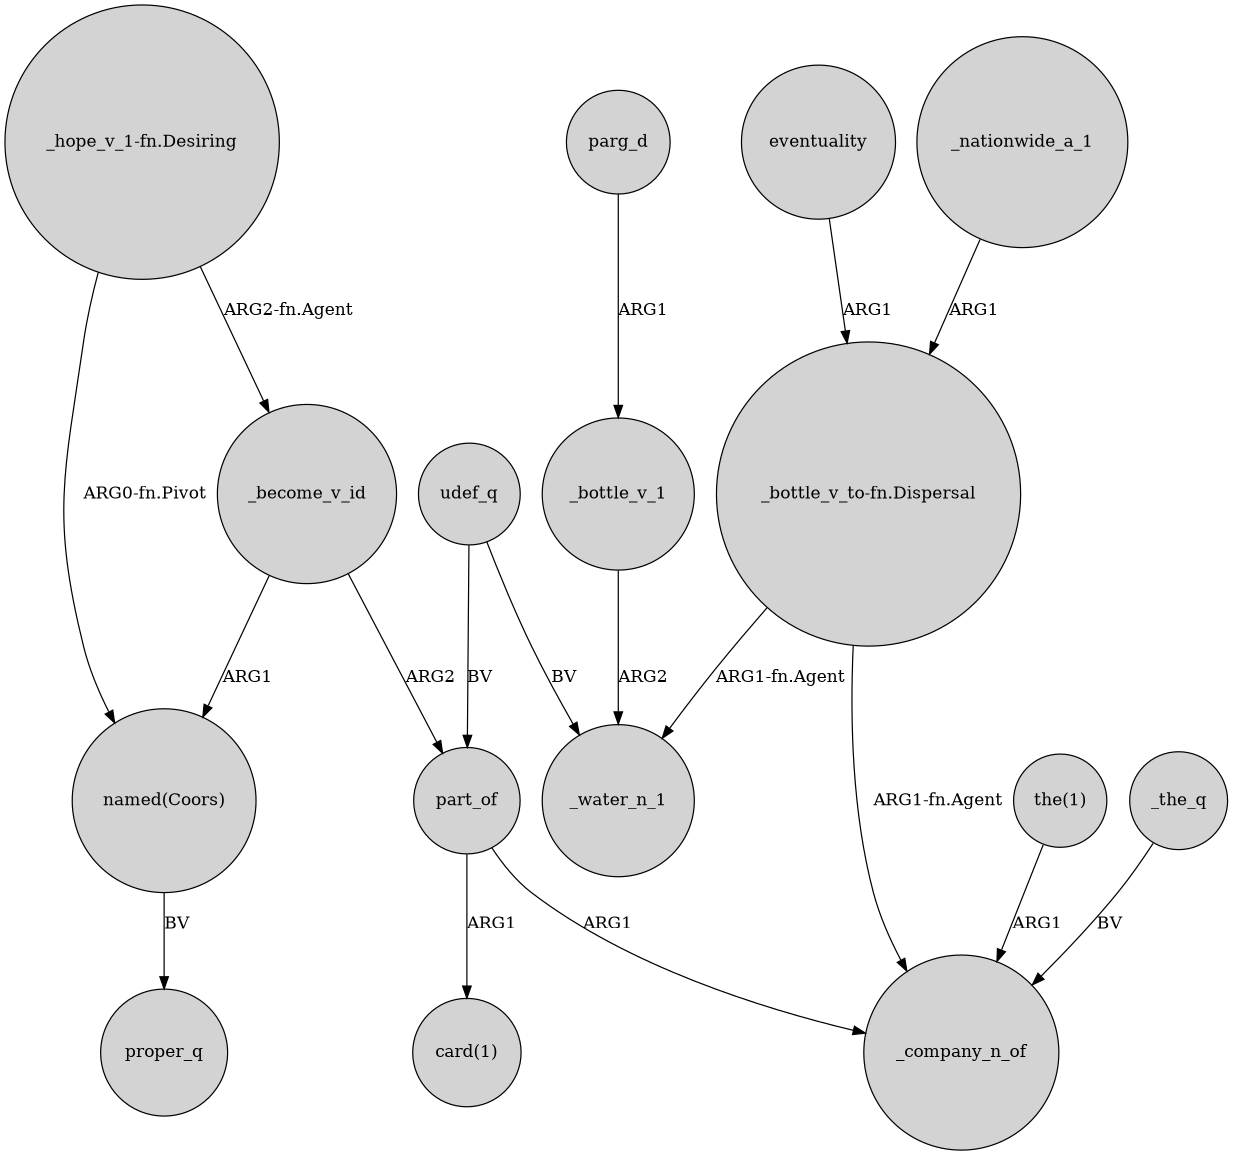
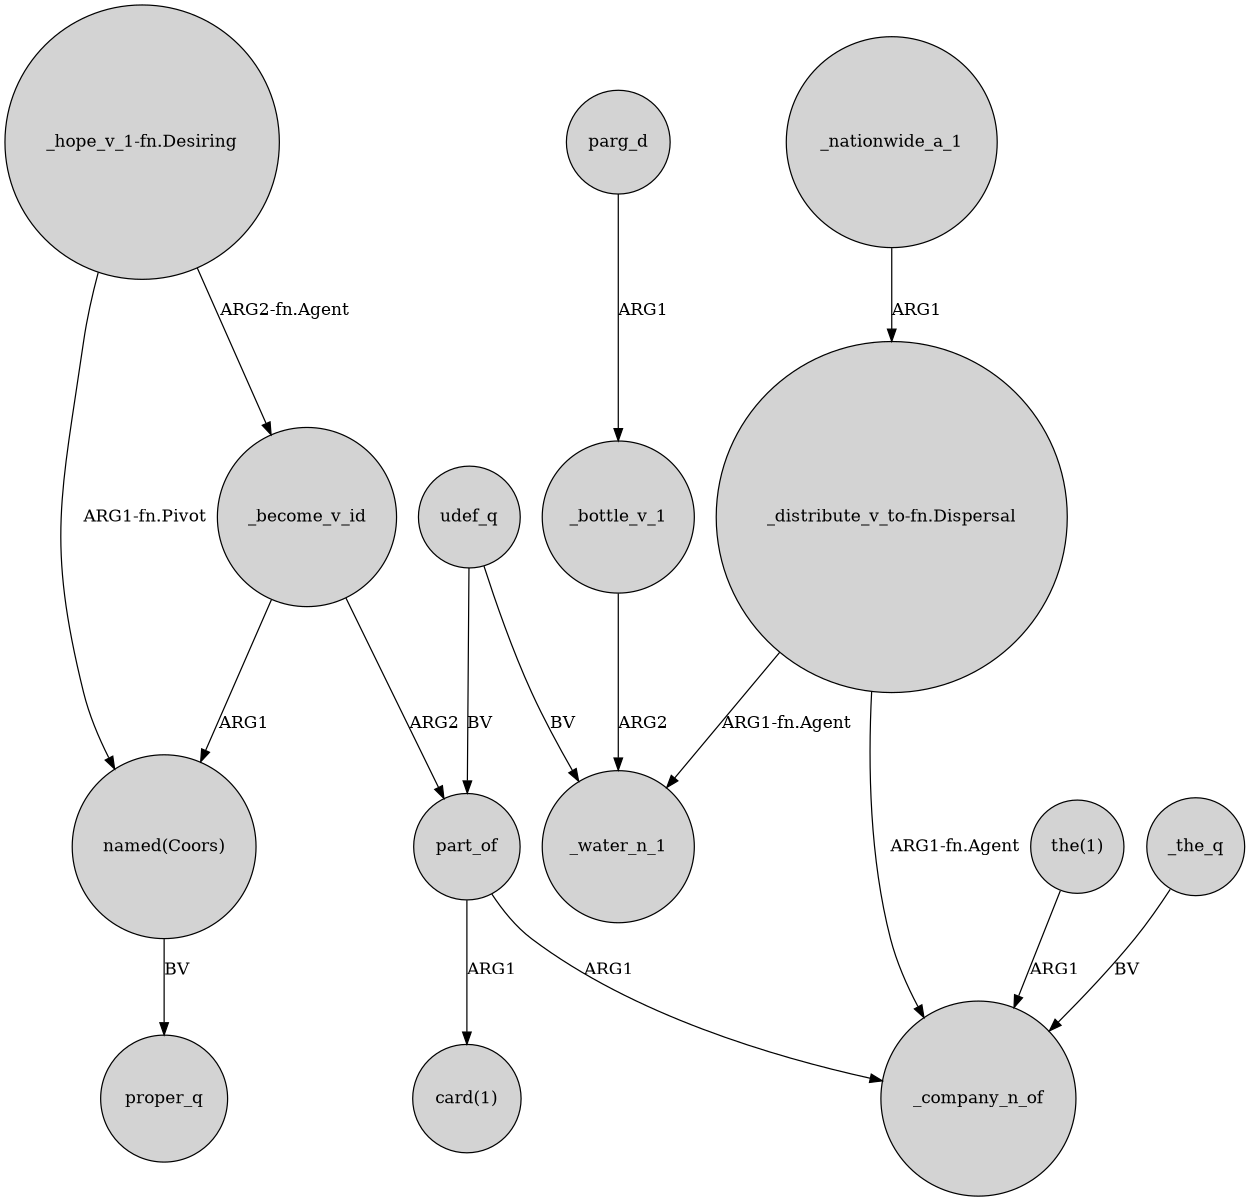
(818, 142) -> none
(145, 494) -> (145, 517)
(869, 494) -> (892, 517)
